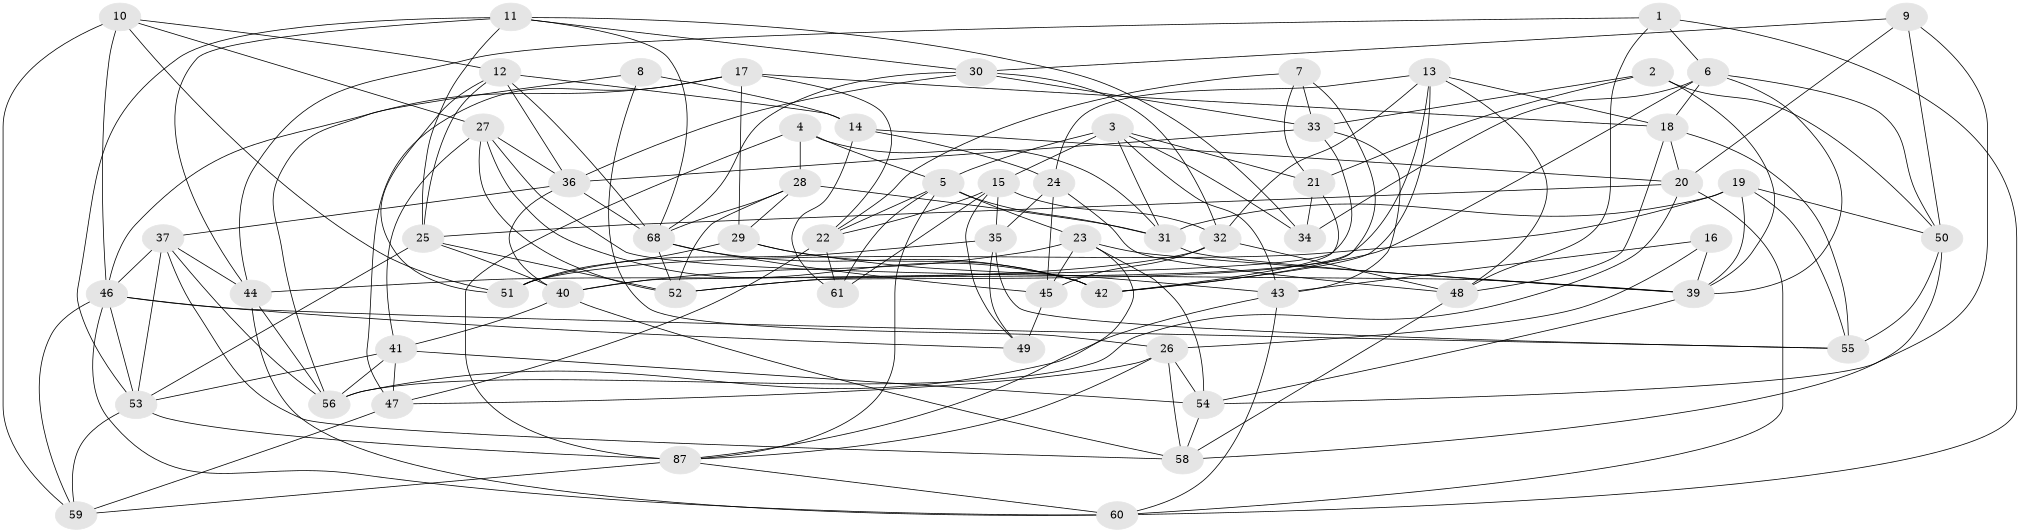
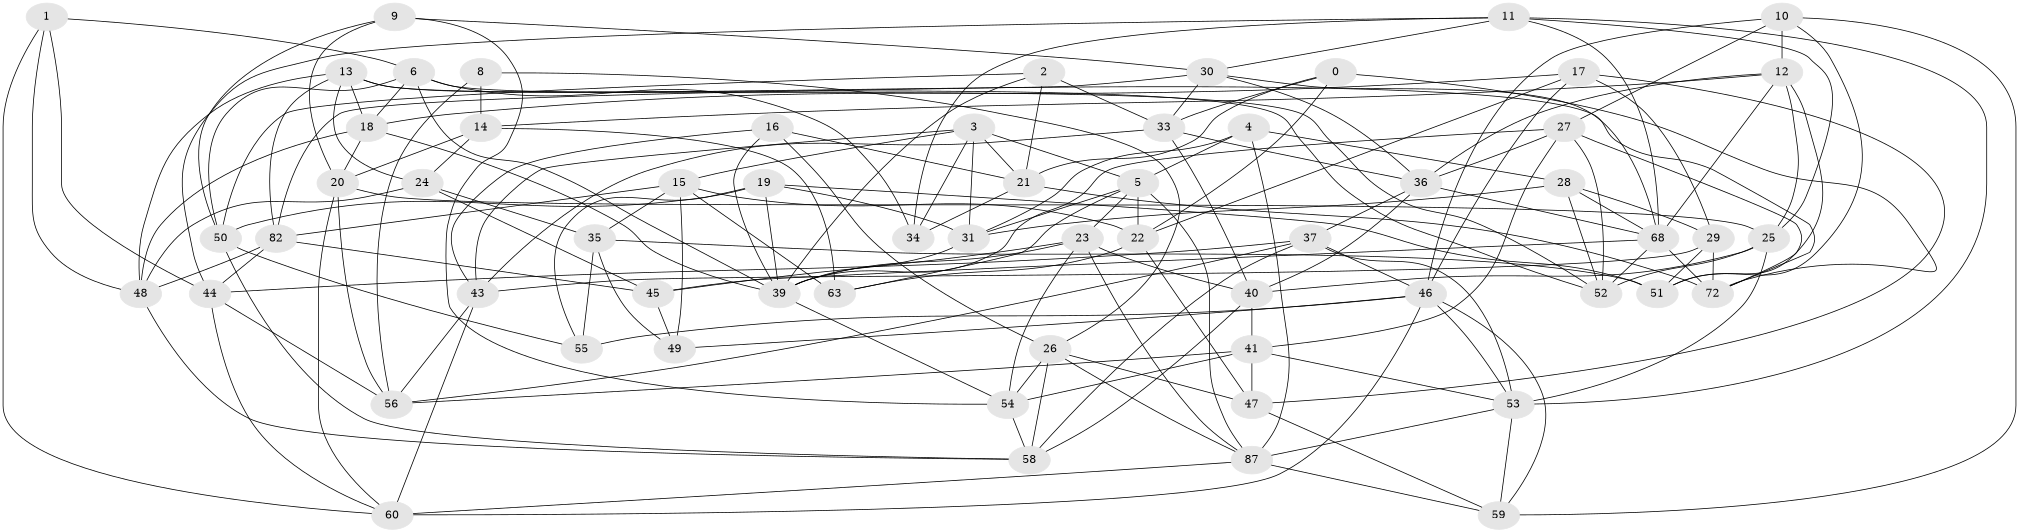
(1300, 72) -> (1336, 72)
none -> (904, 157)
(1810, 209) -> (560, 193)
(1220, 239) -> (276, 239)
(838, 294) -> (835, 294)
(1102, 294) -> (1713, 294)
